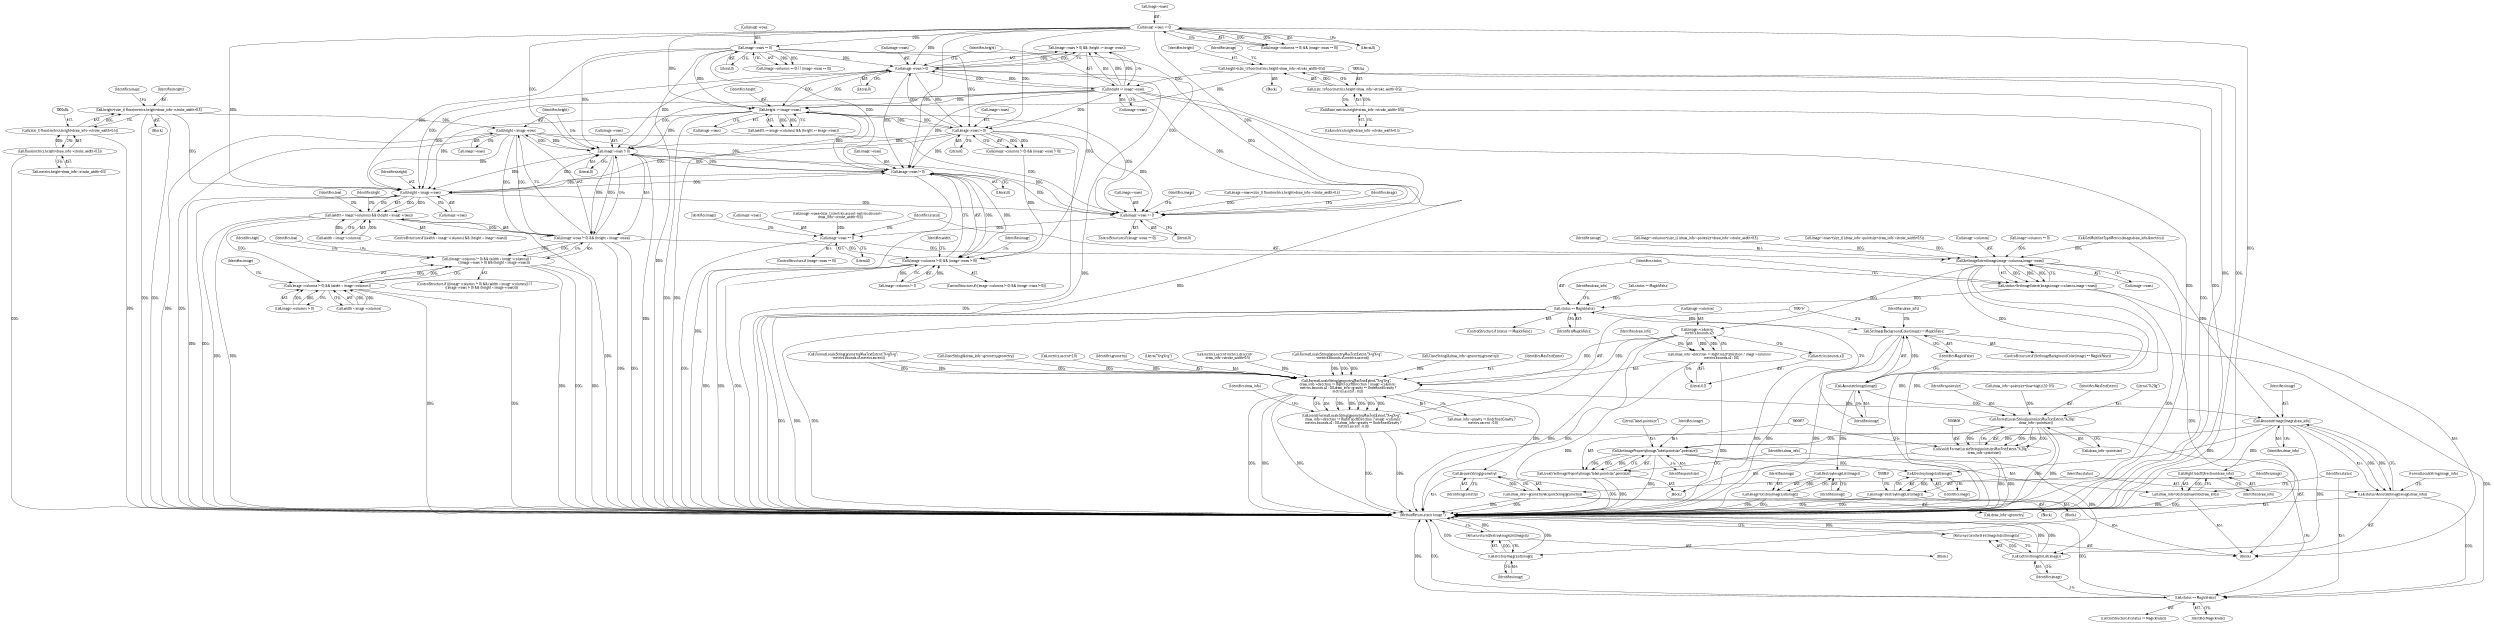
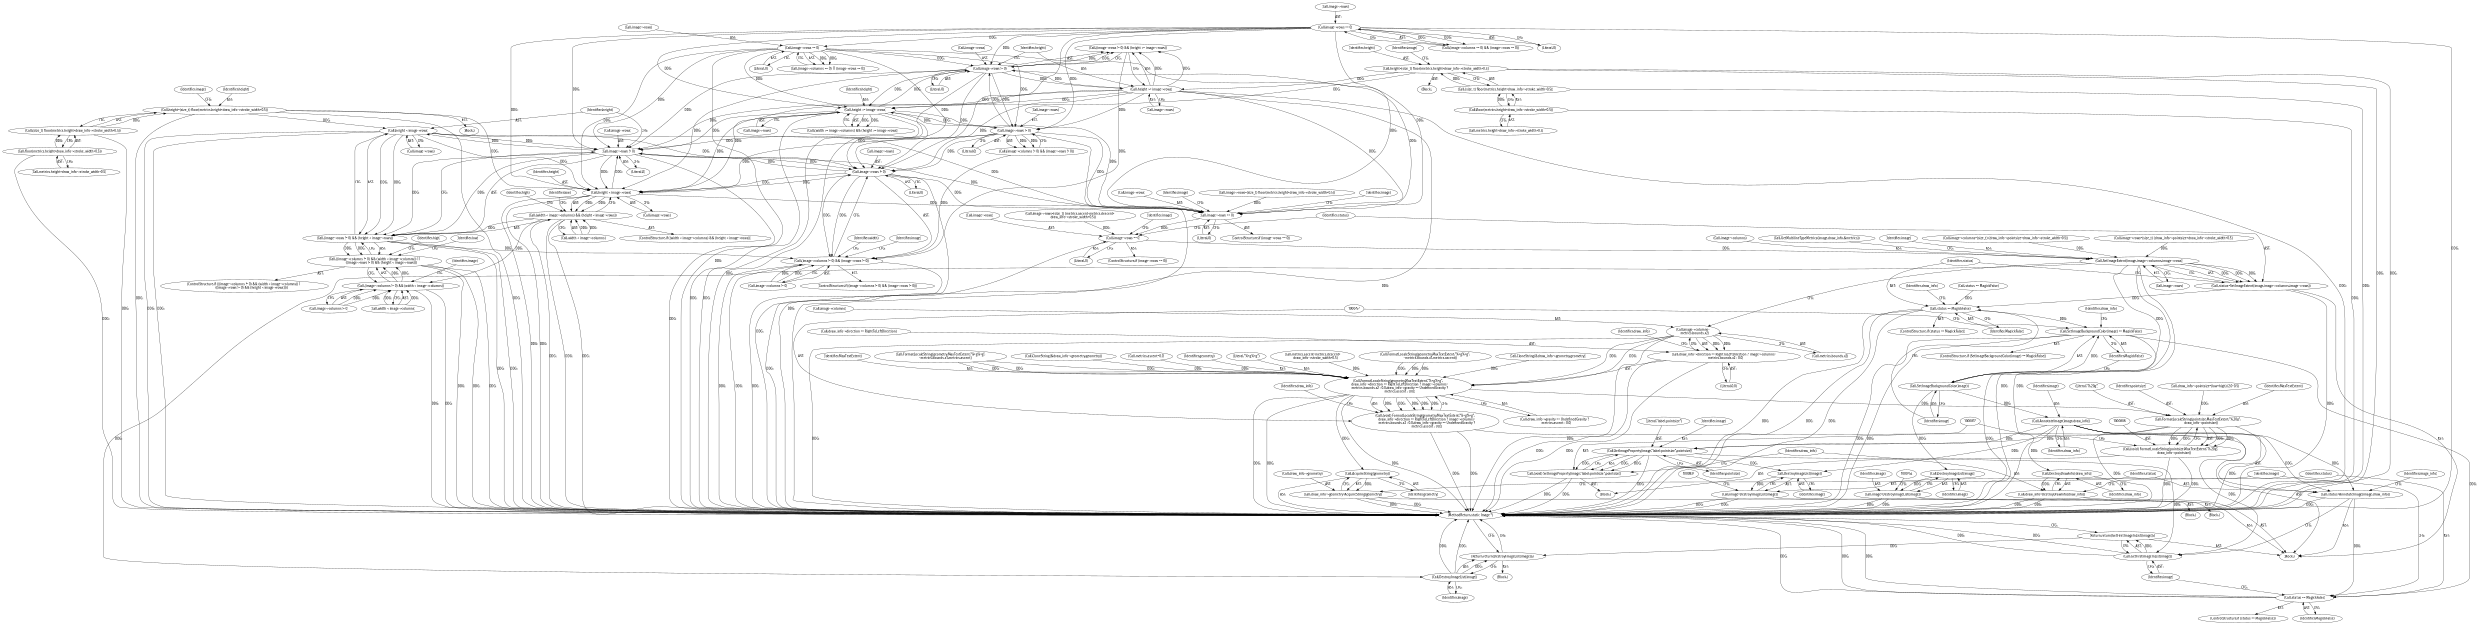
(1358, 69) -> none
(63, 110) -> none
(493, 228) -> (517, 228)
(506, 228) -> (492, 228)
(2030, 238) -> none
(2079, 249) -> (1951, 249)
(1874, 298) -> (1811, 298)
(2204, 327) -> none
none -> (859, 332)
(1059, 356) -> (1147, 356)
(1761, 372) -> (1772, 339)
(1856, 386) -> (1939, 386)
(2365, 444) -> (2270, 540)
(2102, 451) -> none
none -> (1907, 474)
(2206, 474) -> (2067, 474)
(2433, 474) -> (2421, 474)
(1841, 502) -> (1322, 484)
(2266, 505) -> (2310, 505)
(1703, 522) -> (1814, 547)
(1486, 526) -> (1503, 536)
